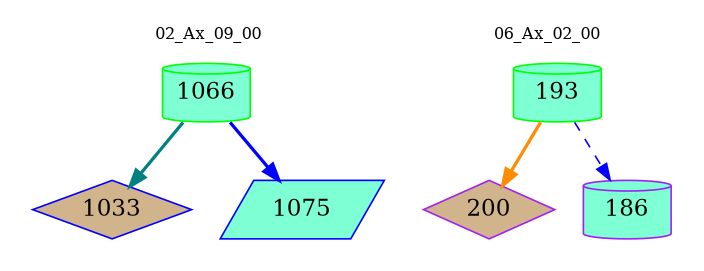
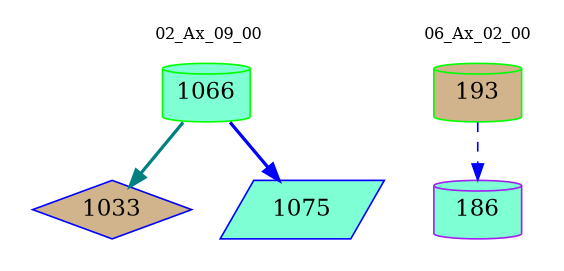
(557, 93) -> (478, 93)
(489, 210) -> none
